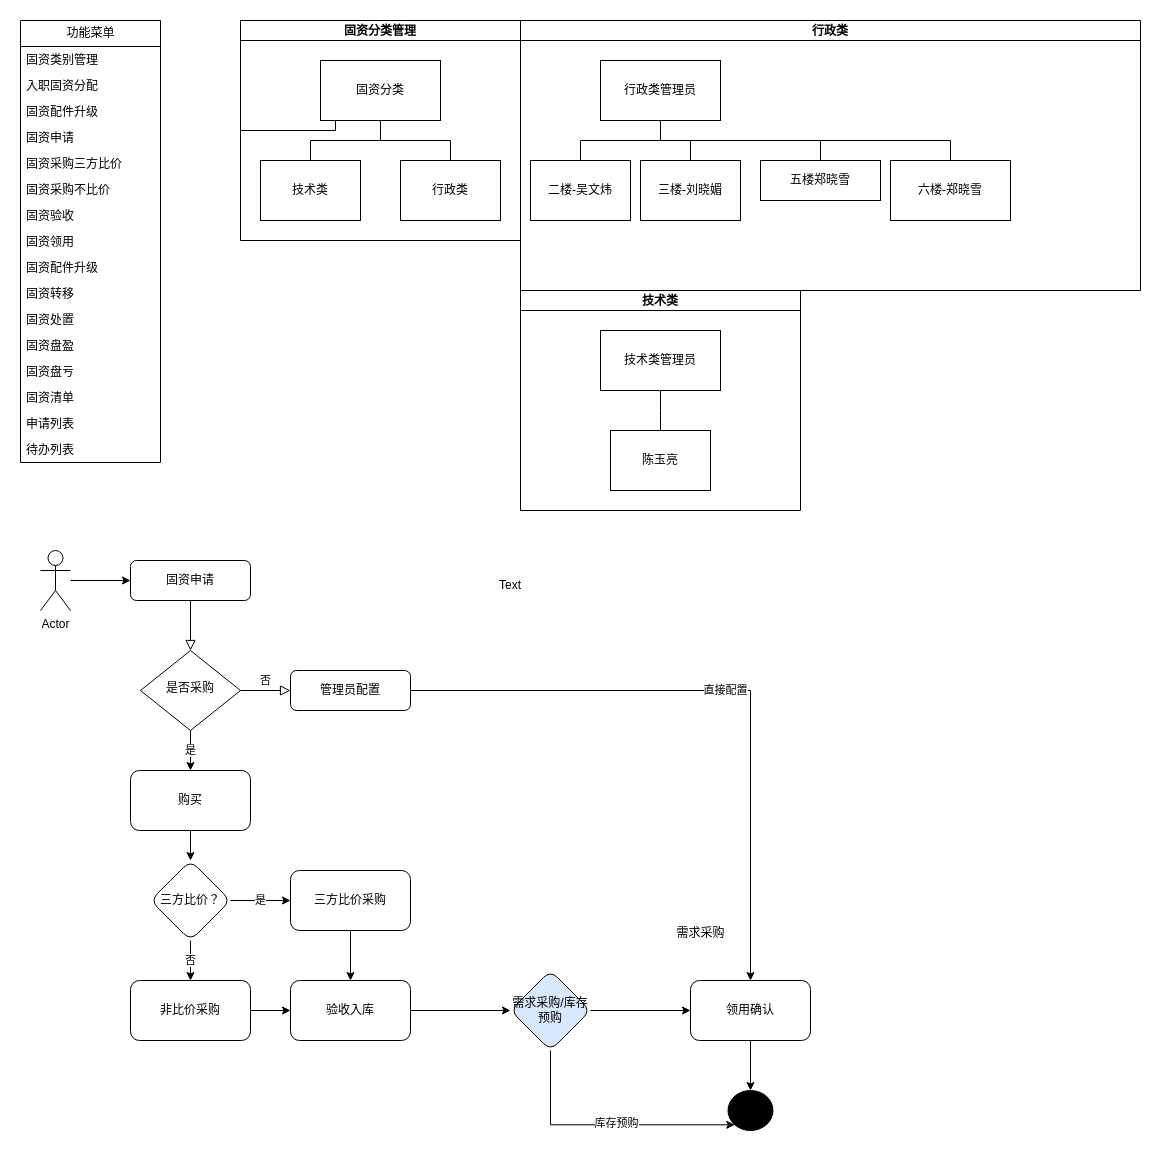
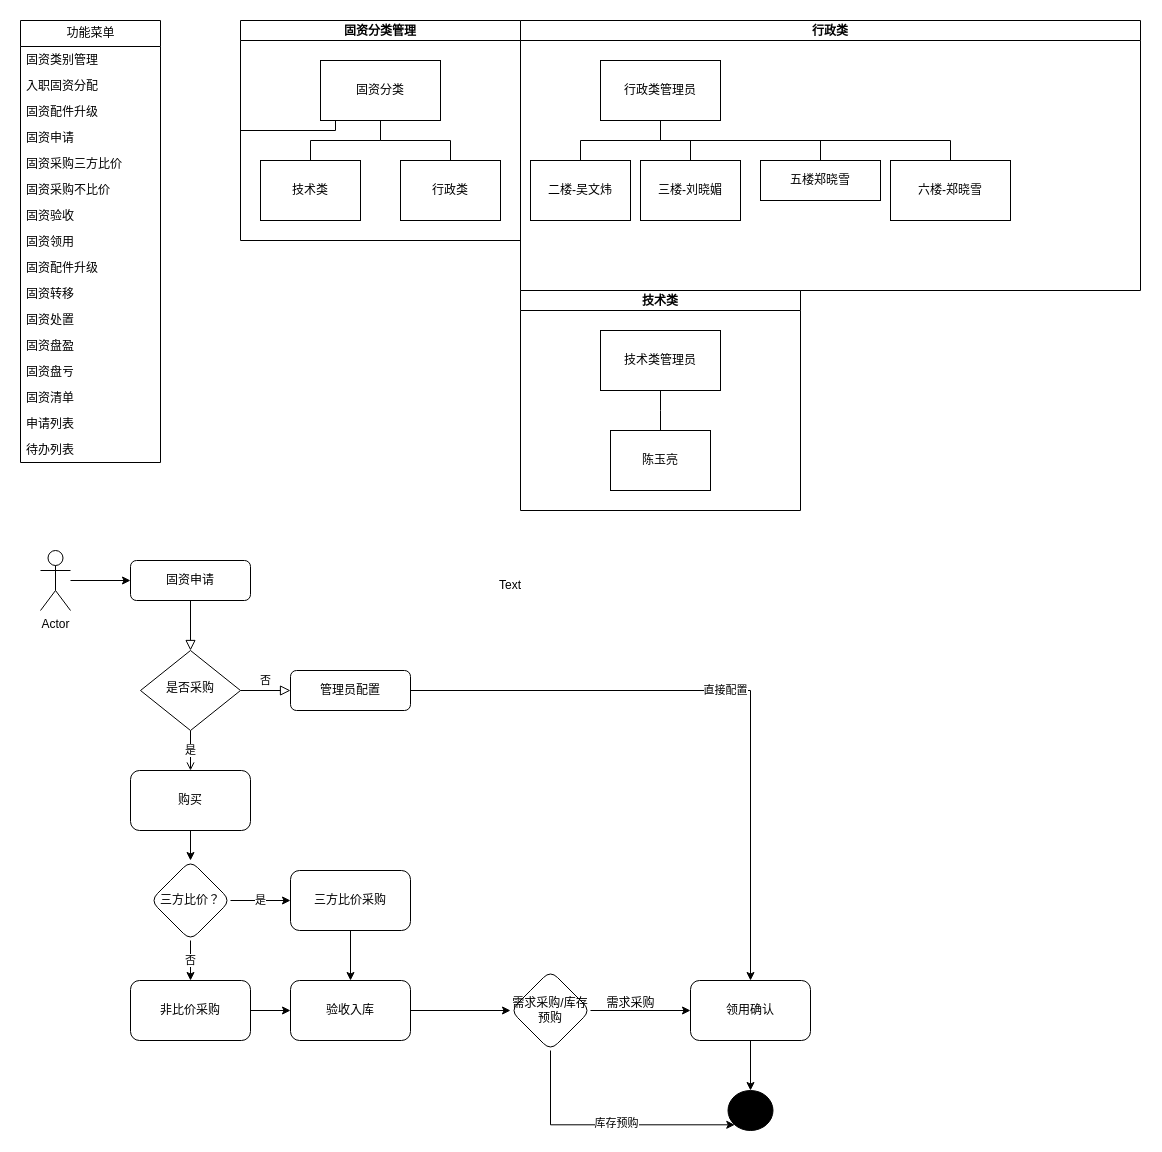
(191, 762) -> (191, 764)
(701, 934) -> (631, 1004)
(551, 1011) -> (551, 1011)
